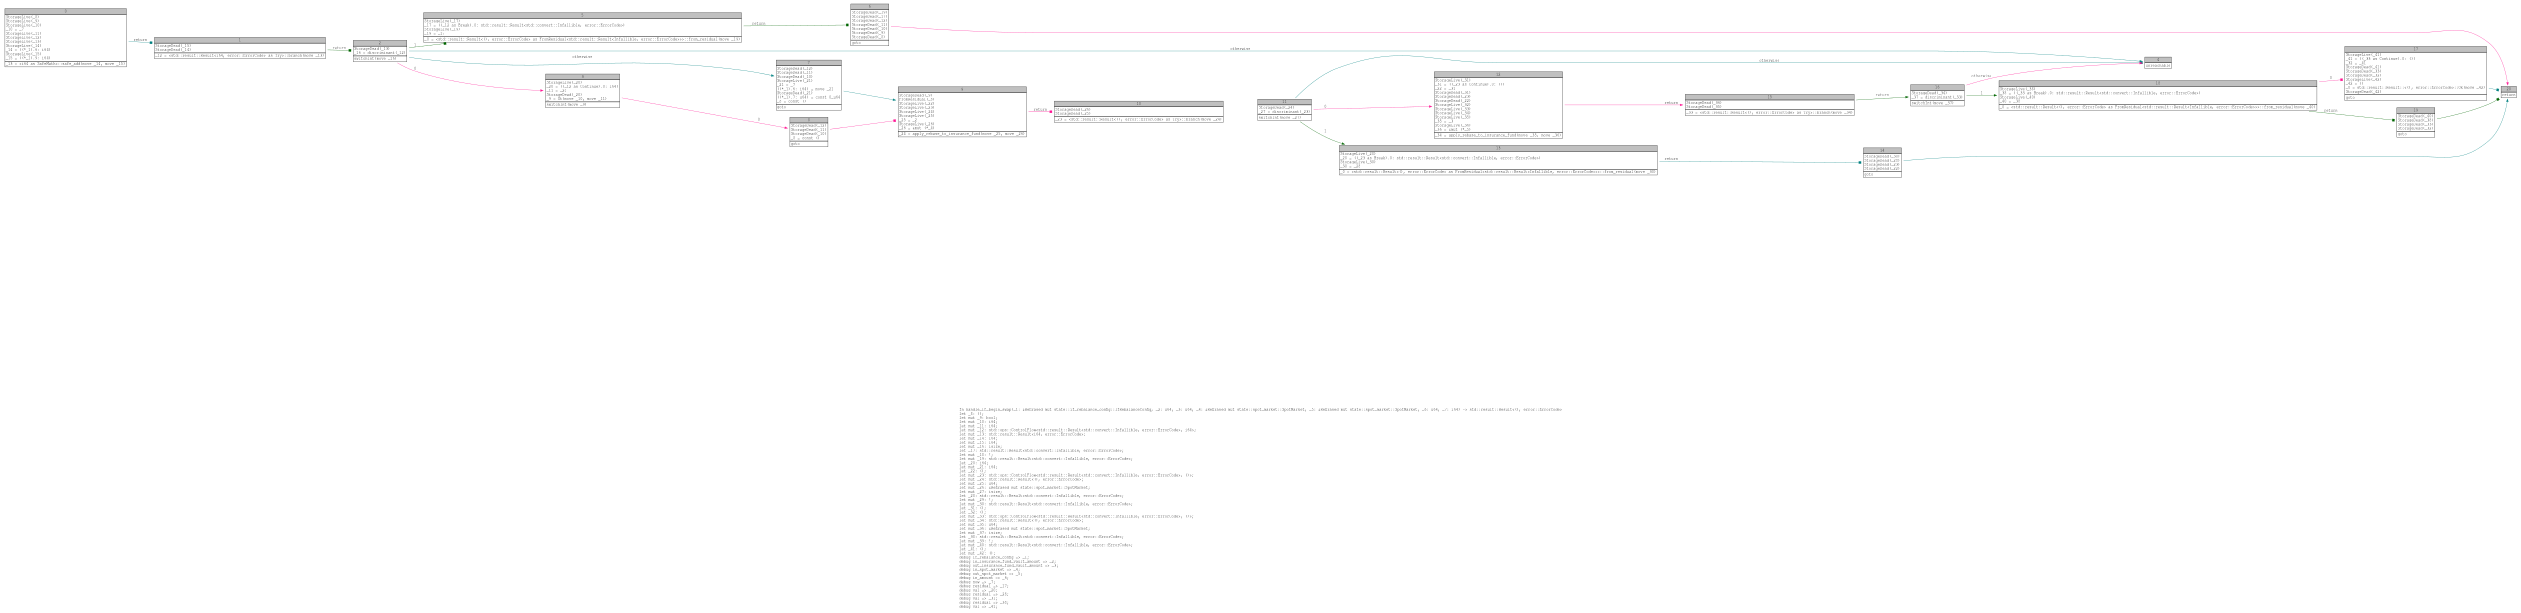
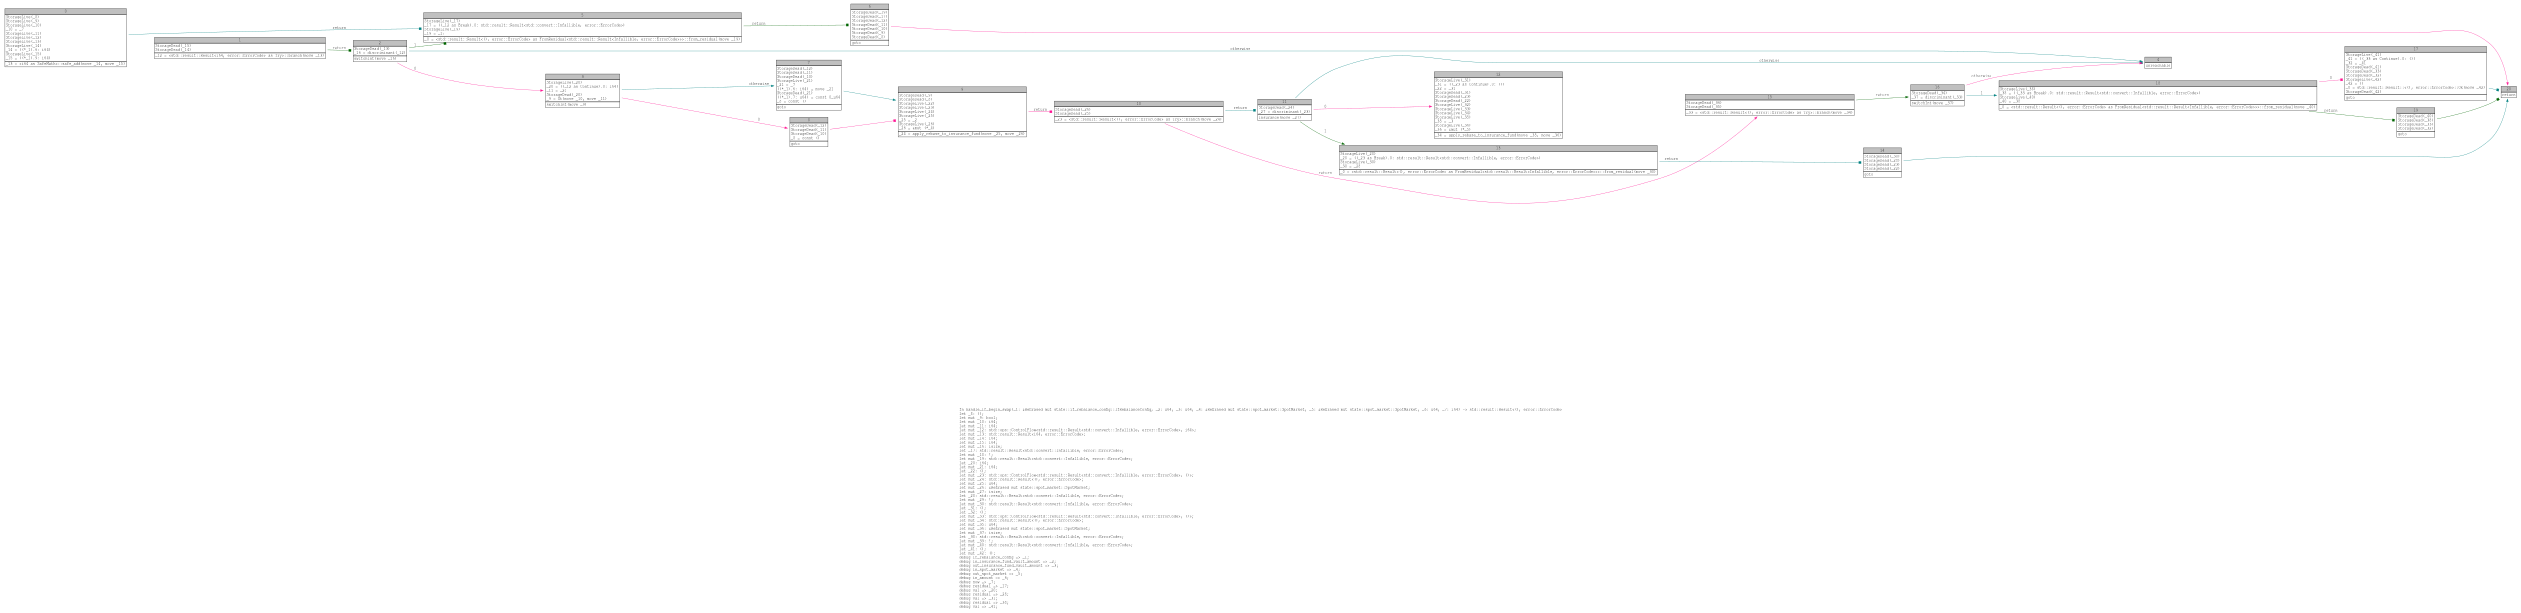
(139, 42) -> (274, 31)
(590, 64) -> (697, 88)
(1980, 95) -> (1980, 95)
(917, 99) -> (916, 99)
(1622, 105) -> (1465, 200)
none -> (1239, 110)
(1280, 118) -> (1280, 118)
